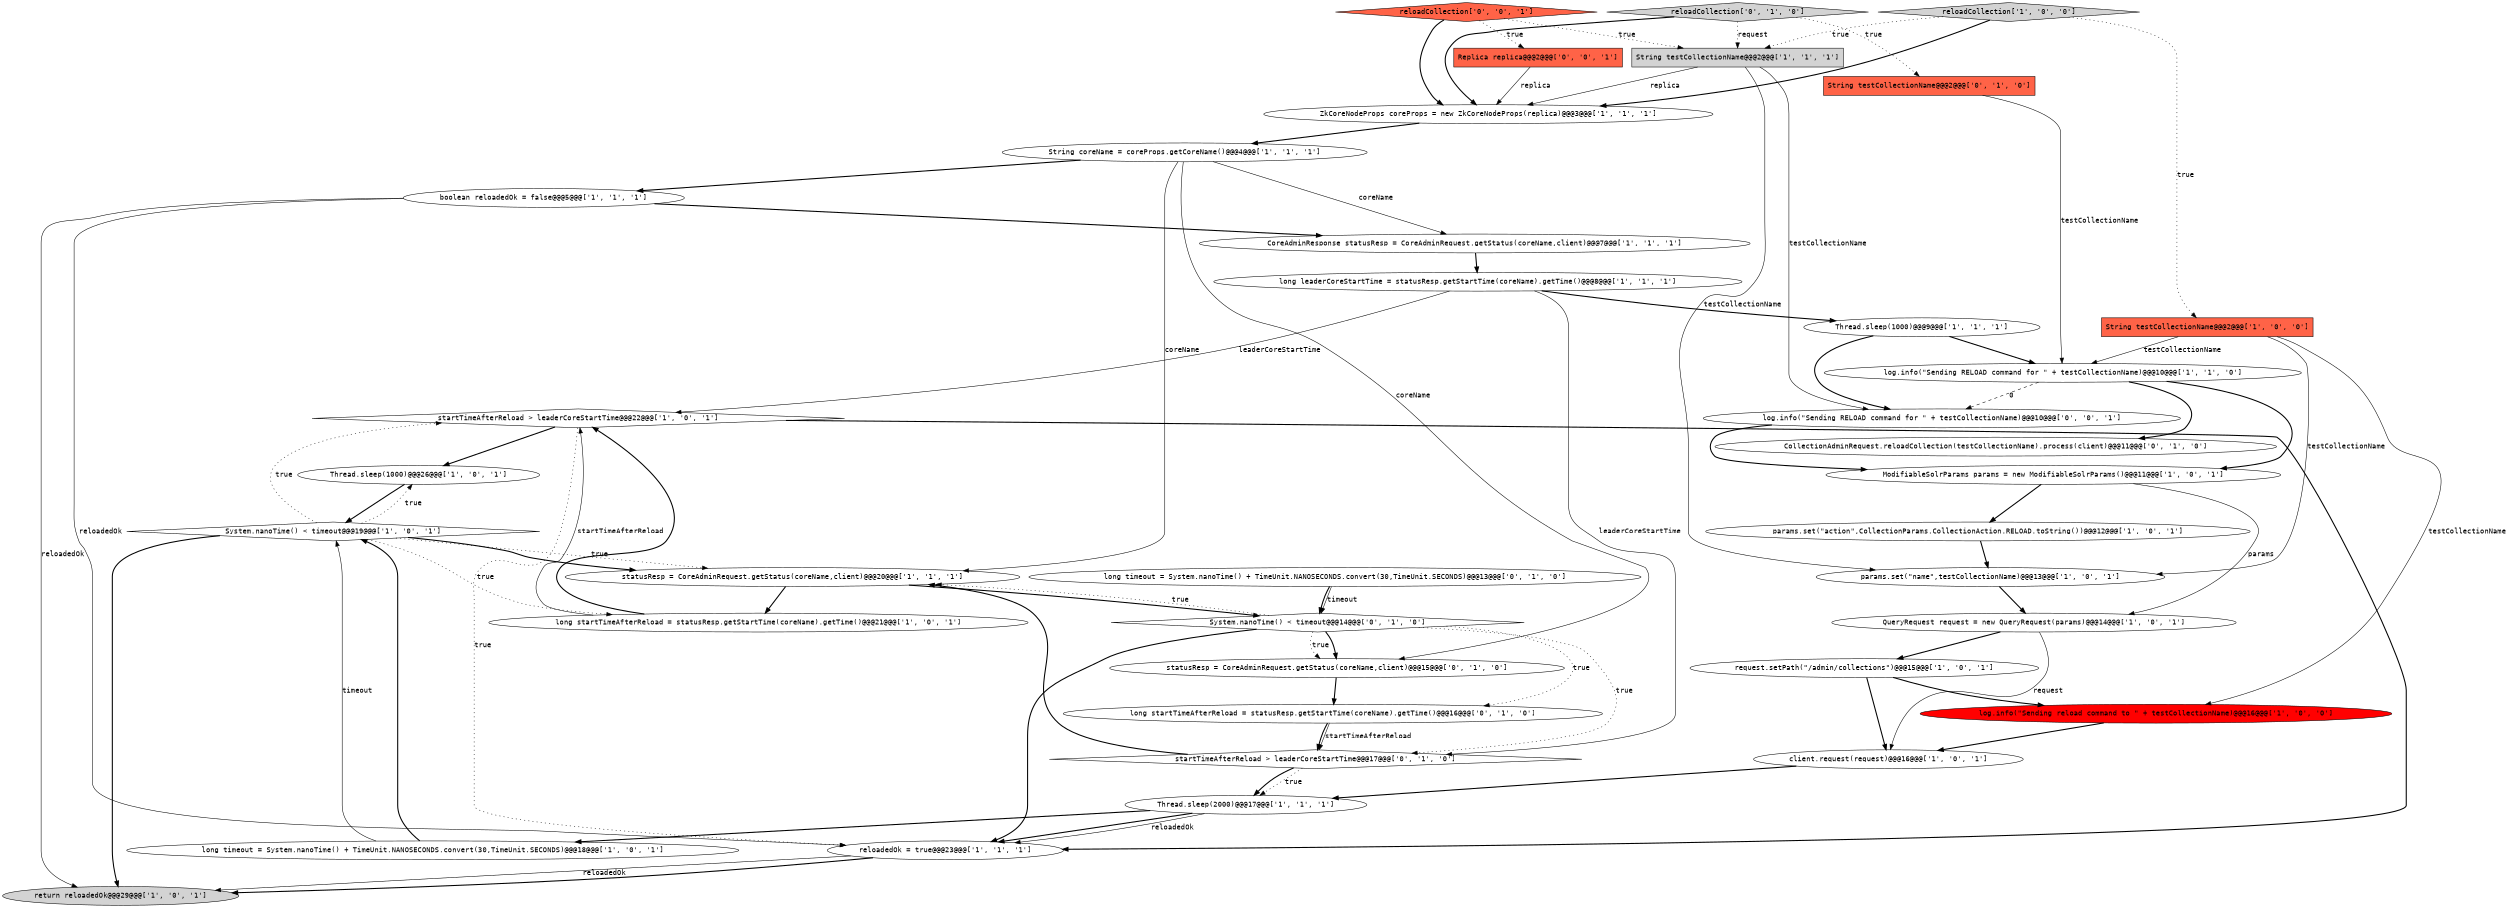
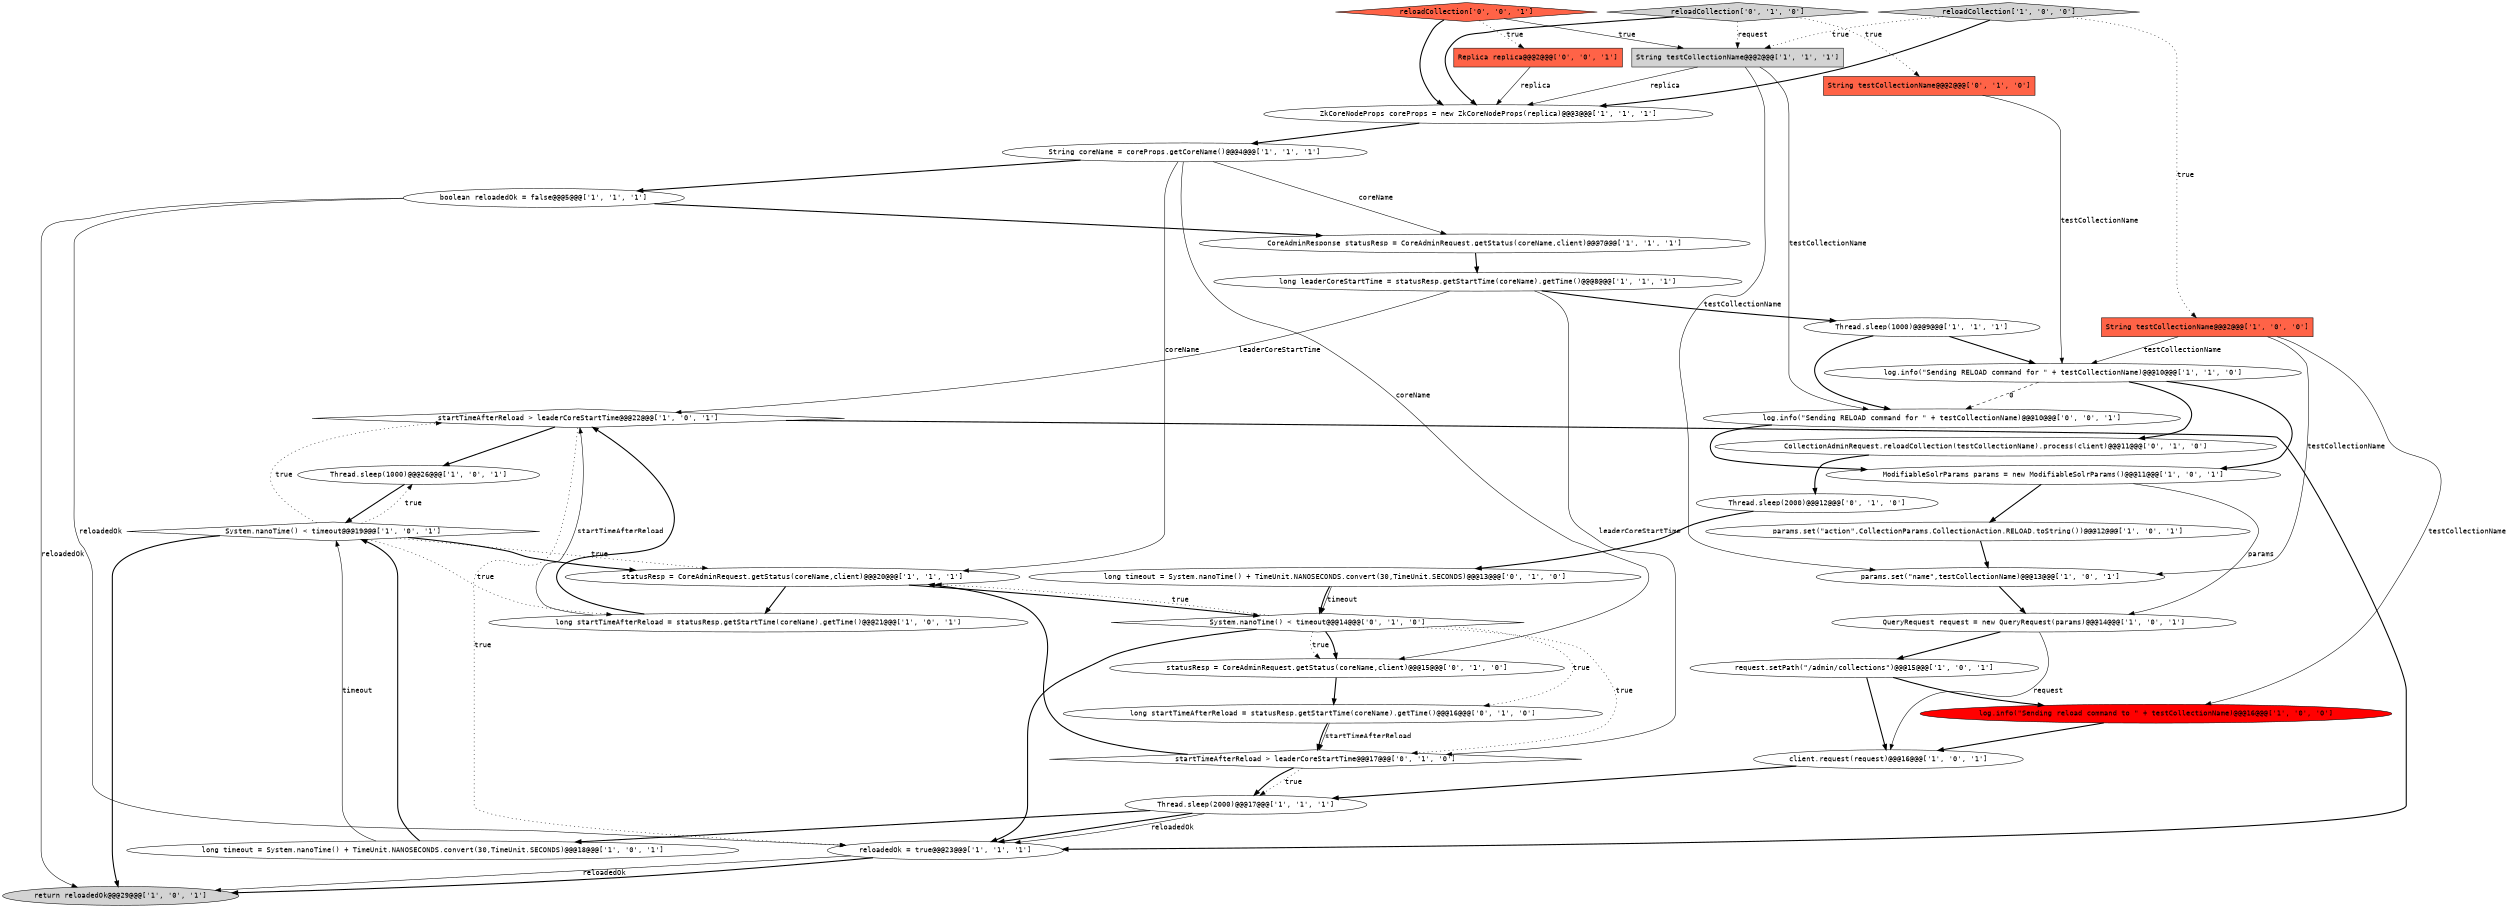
(1591, 33) -> (1591, 33)
none -> (1817, 503)
